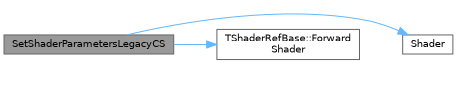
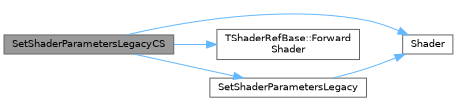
none -> (288, 88)
